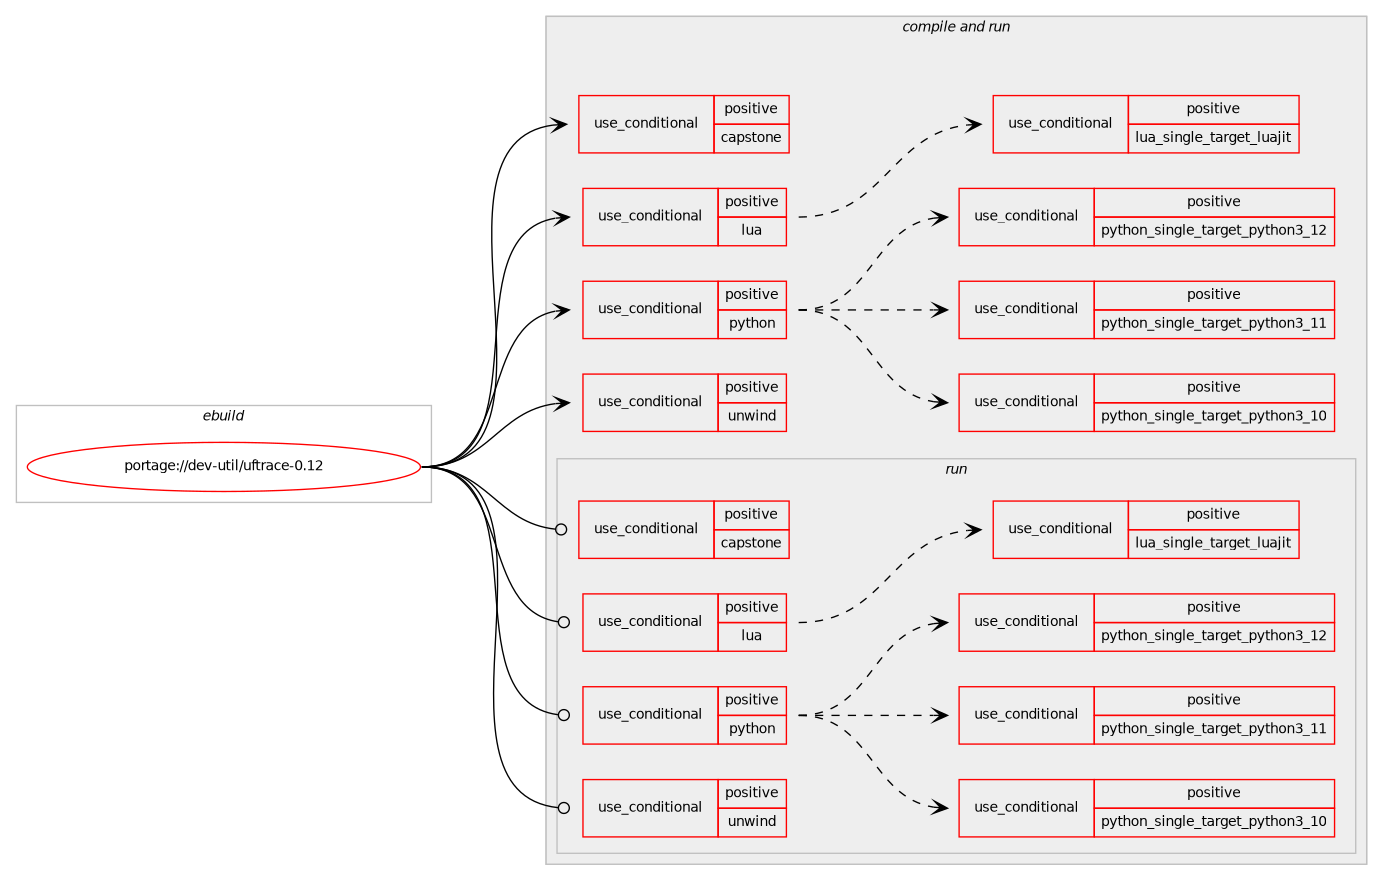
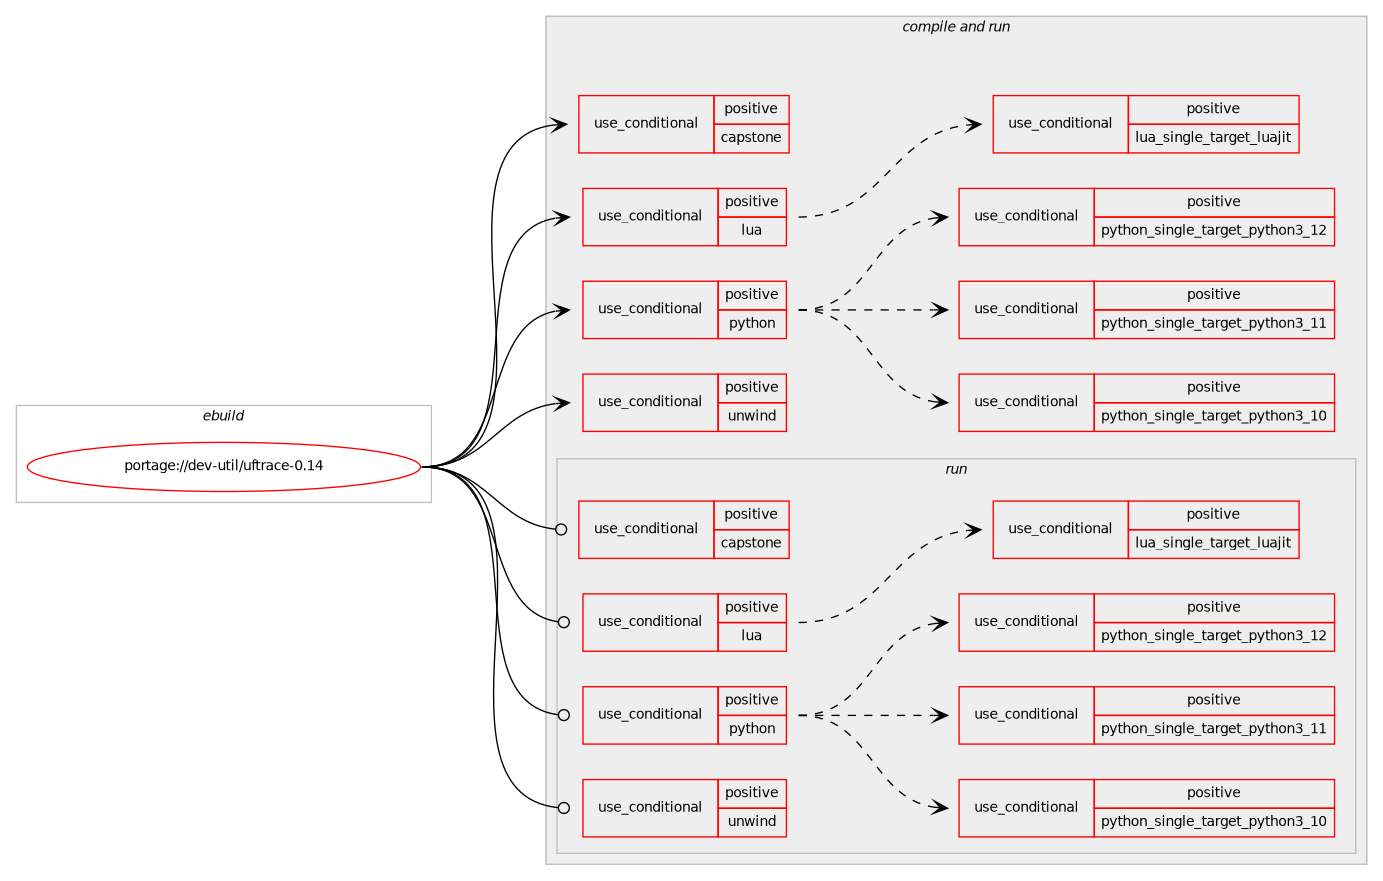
(224, 467) -> (224, 467)
